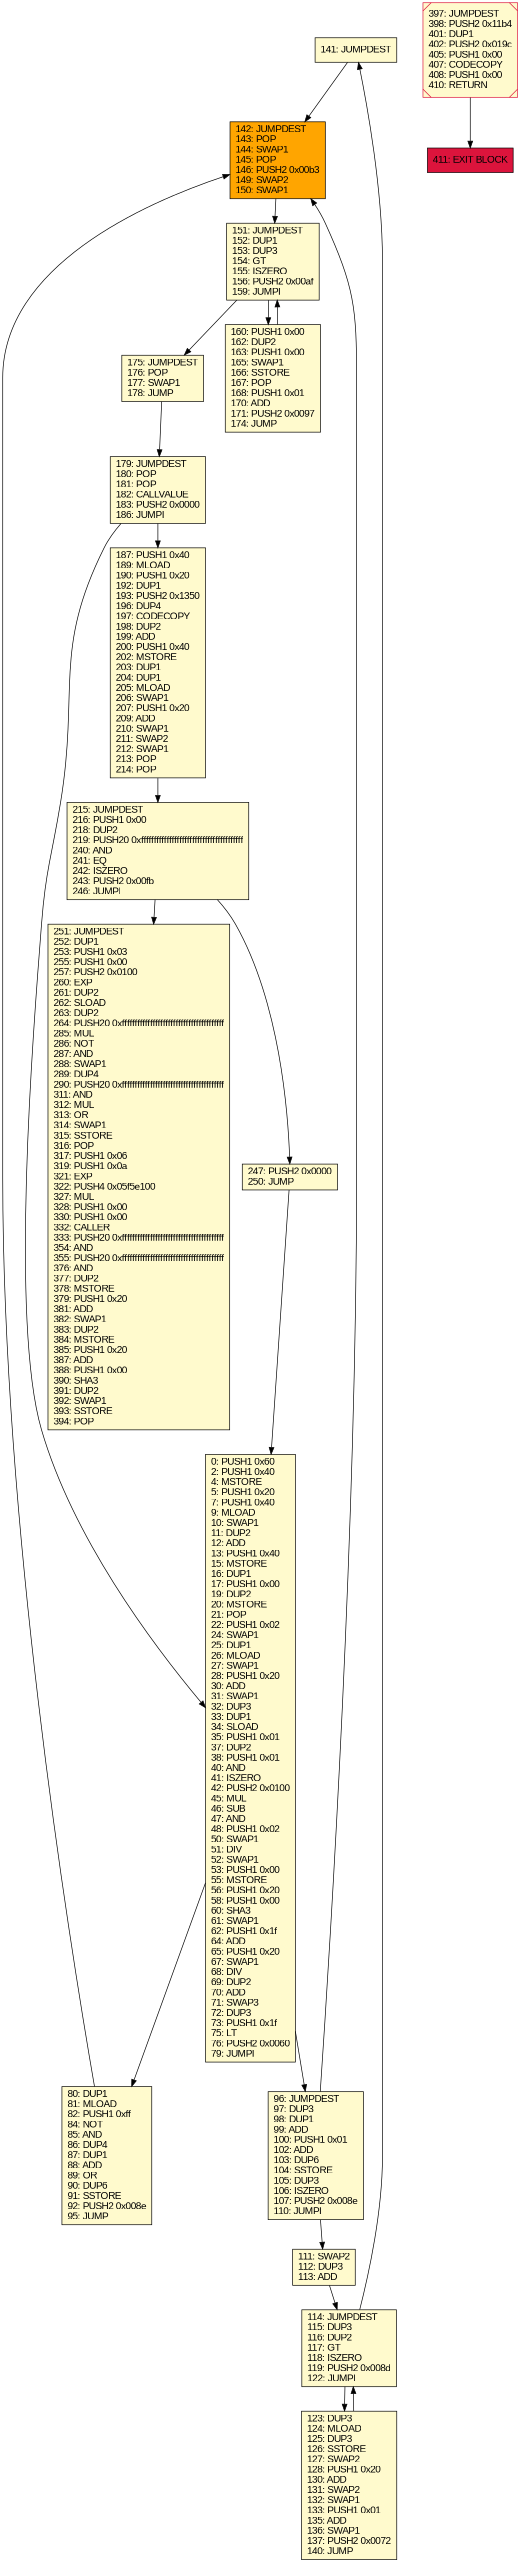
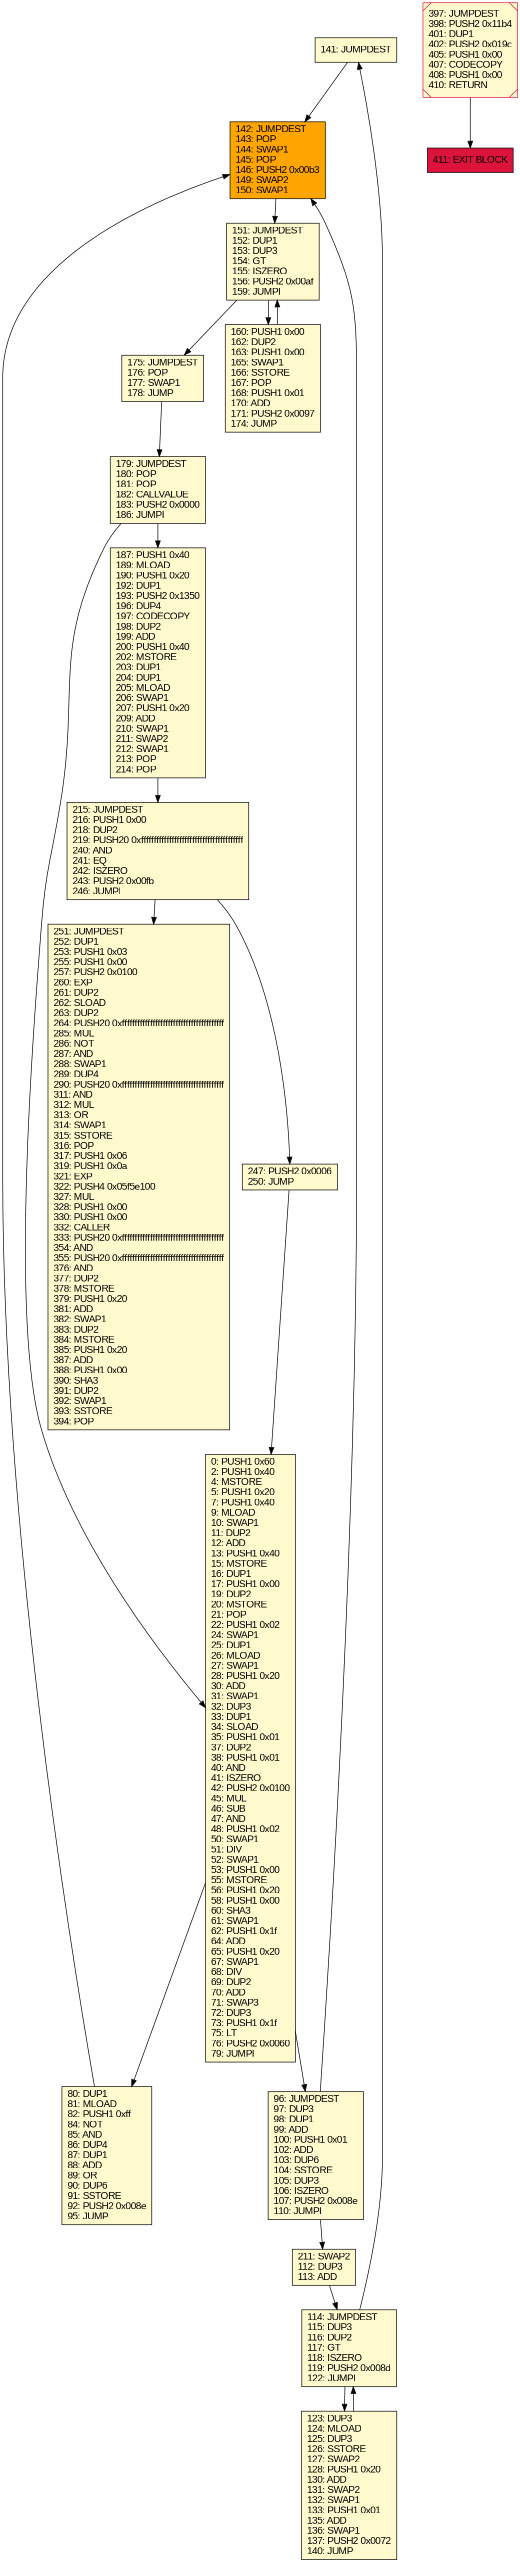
(290, 1177) -> (290, 1177)
(324, 2267) -> (324, 2267)
